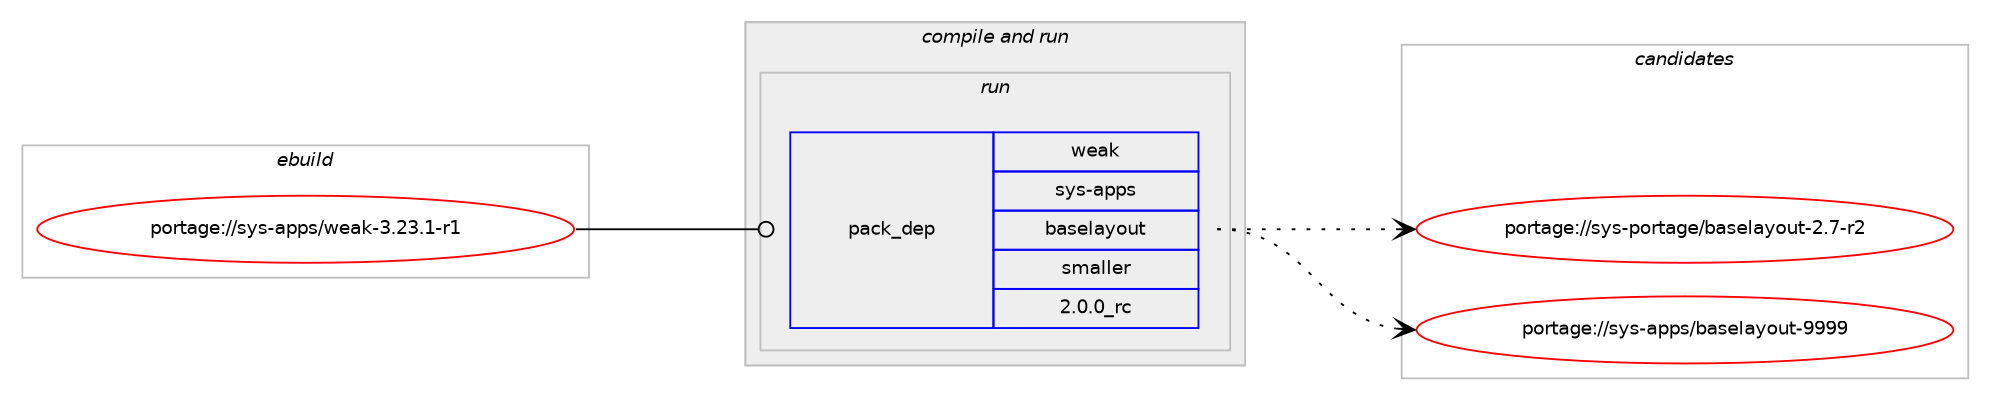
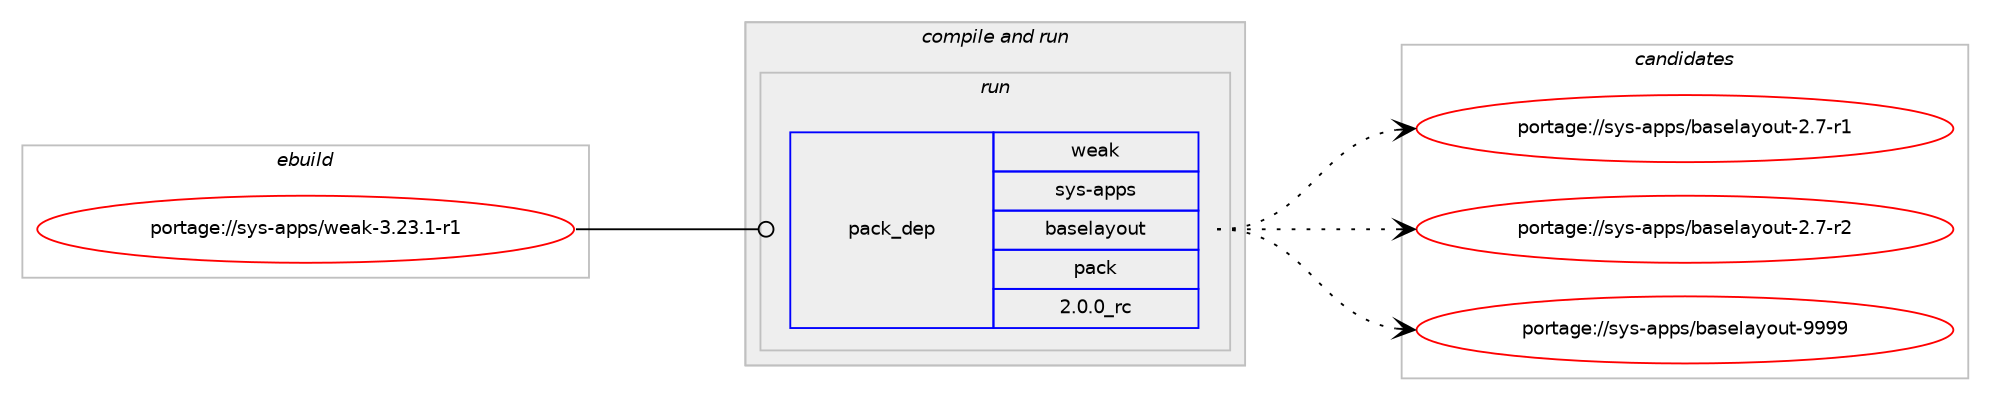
none -> (1685, 129)
(1685, 229) -> (1685, 229)
(1096, 268) -> (1096, 268)
